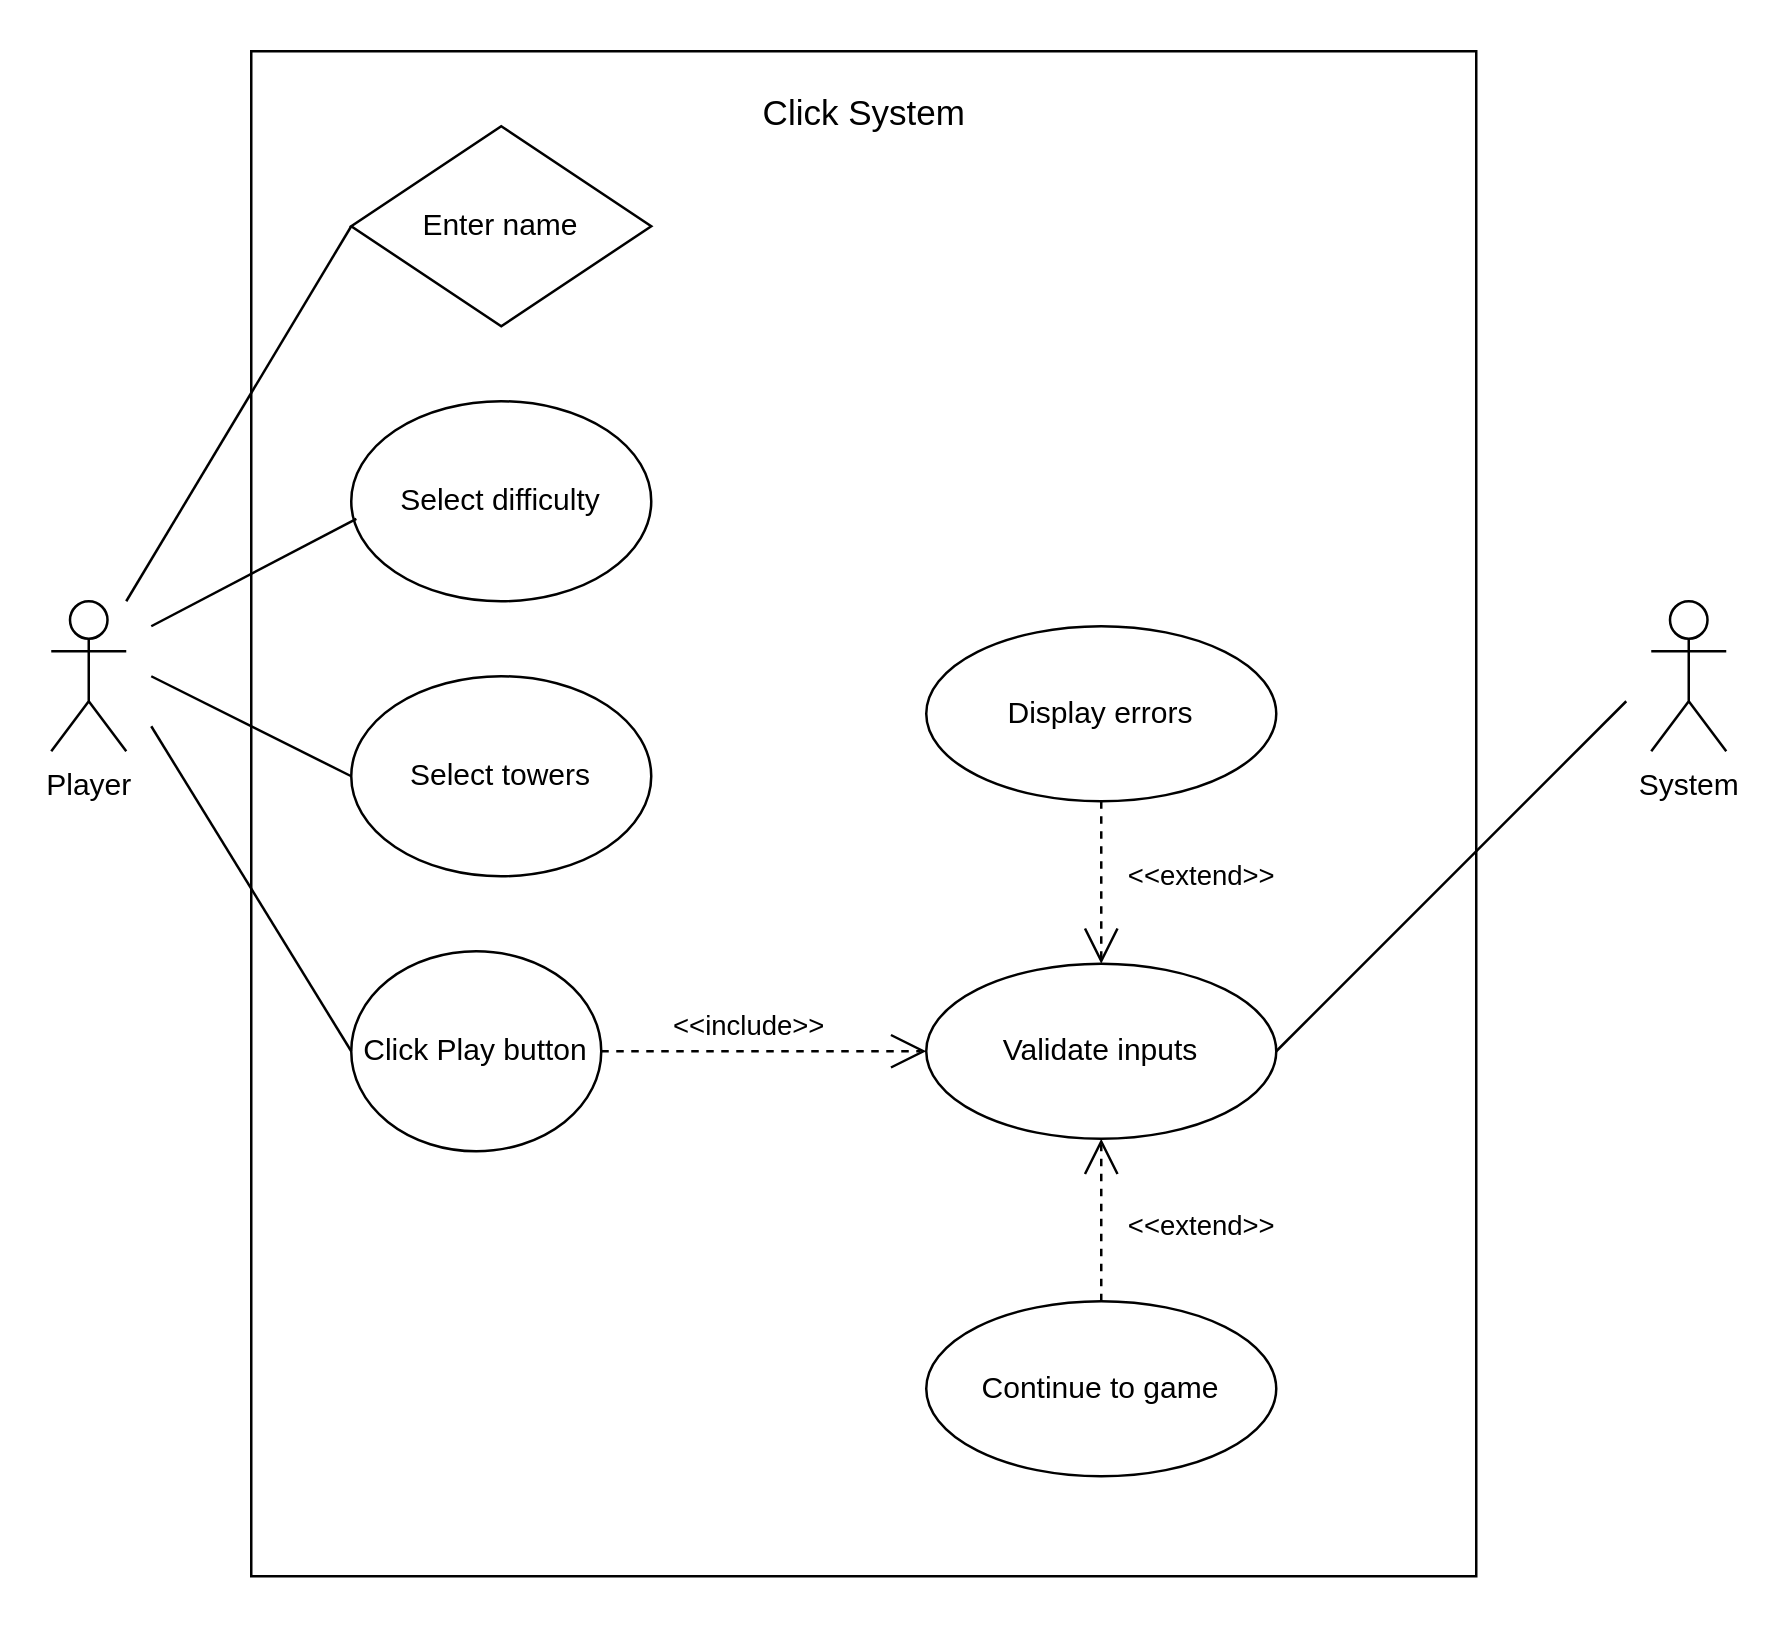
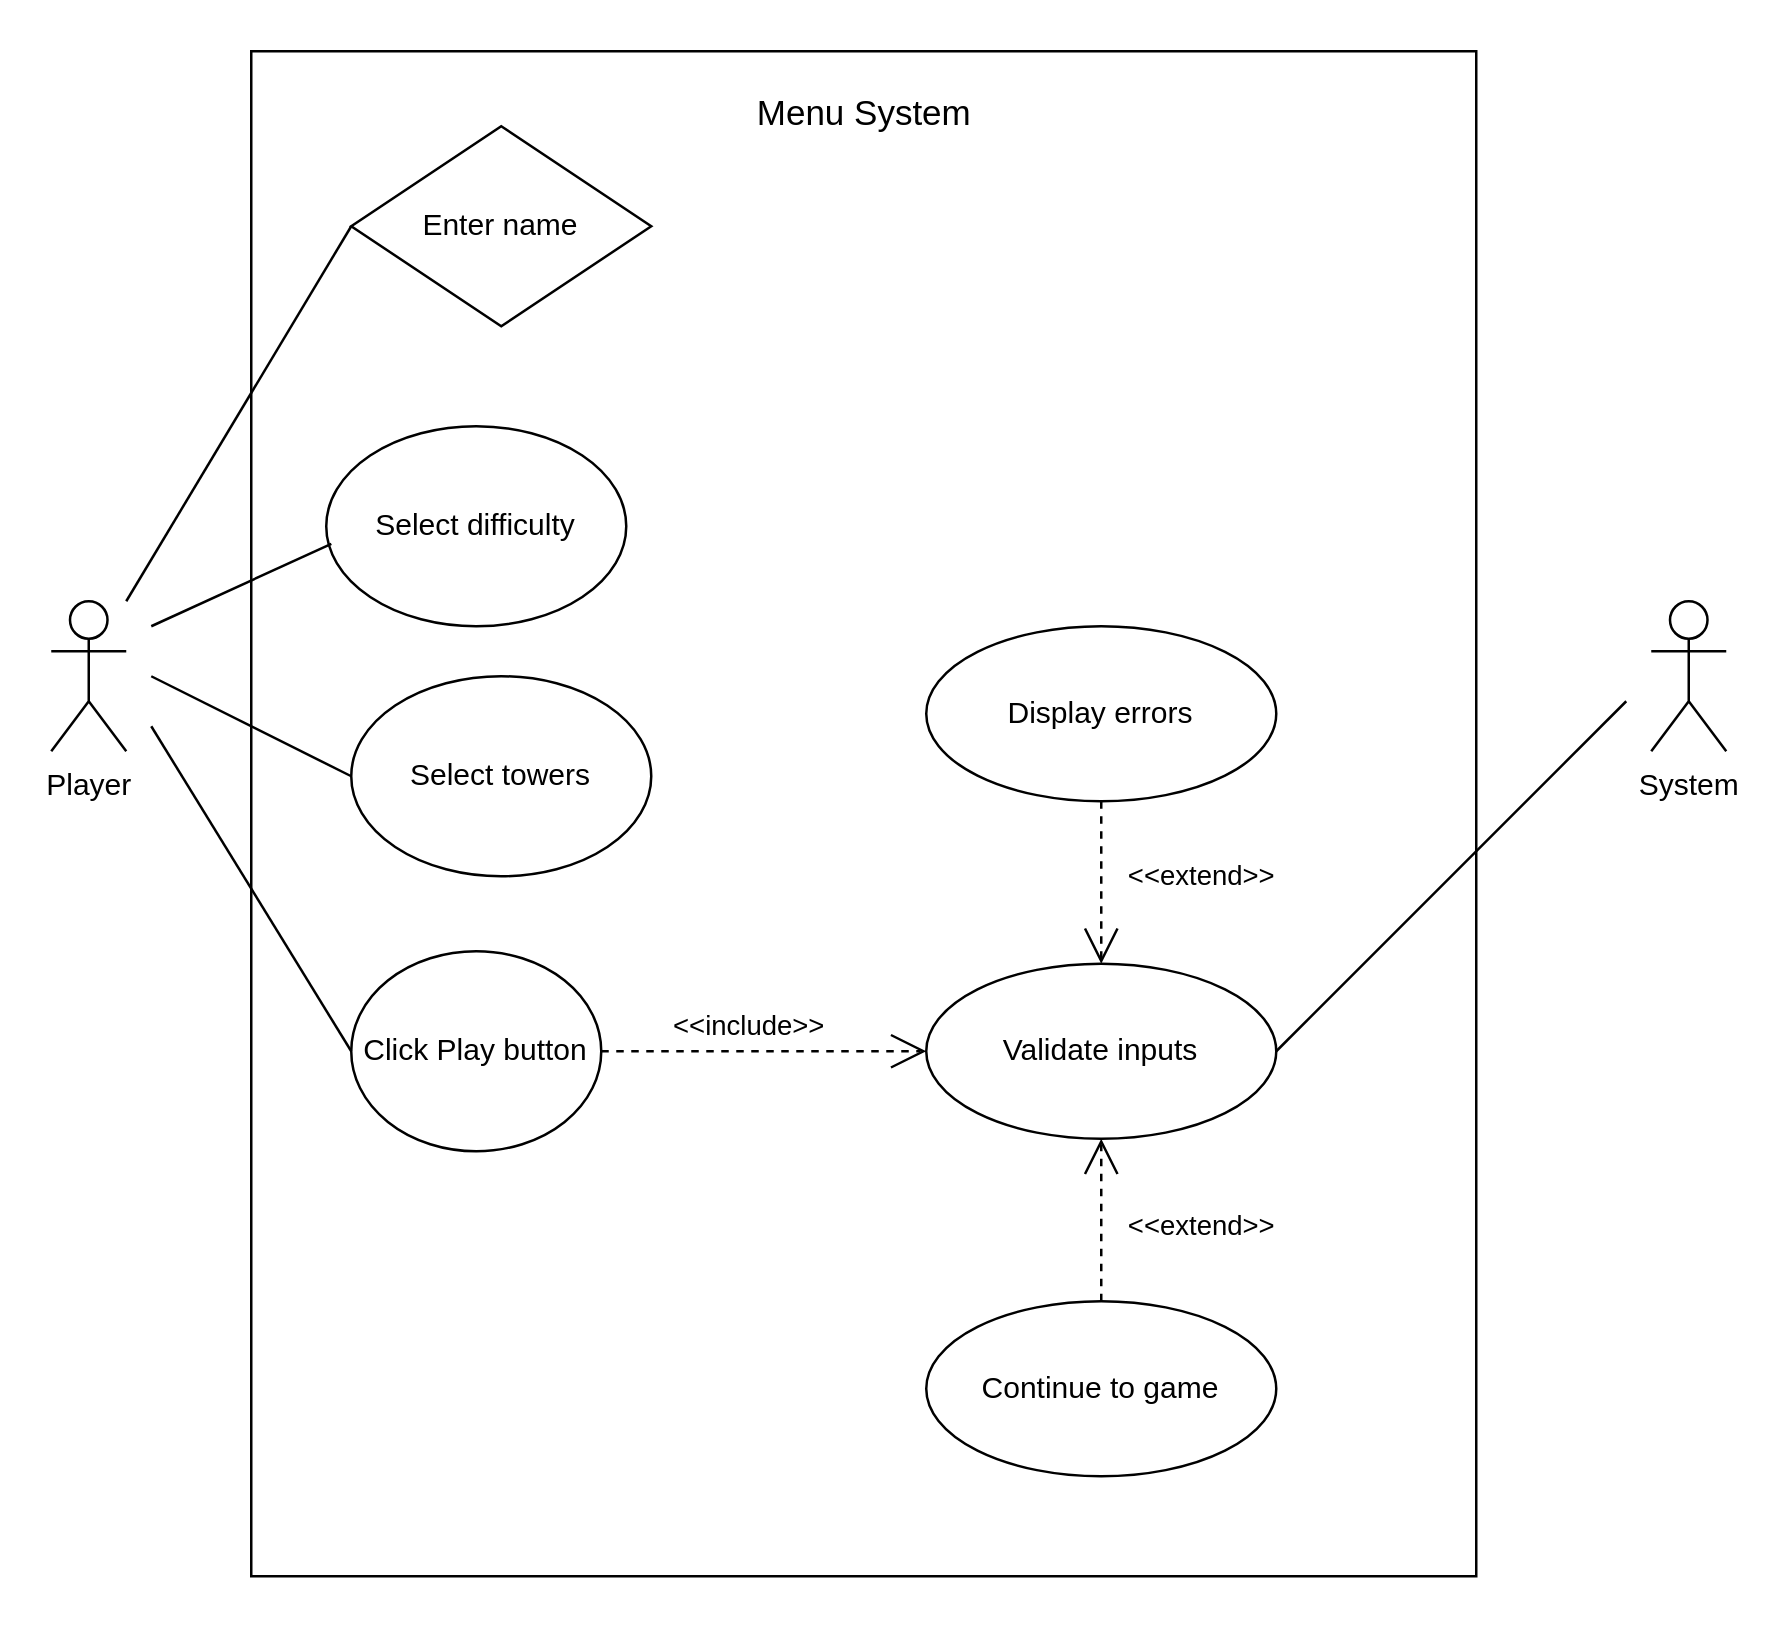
(865, 114) -> (865, 114)
(501, 501) -> (476, 526)
